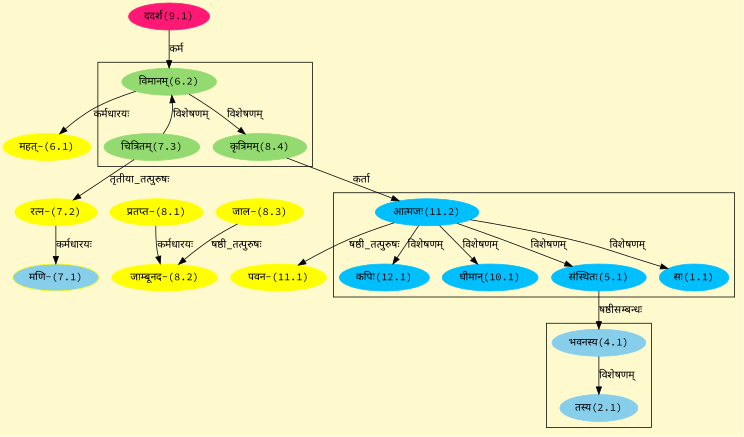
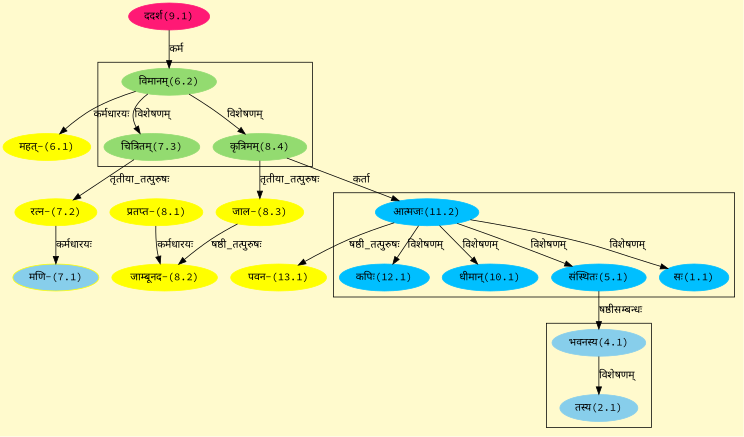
(171, 119) -> (135, 108)
none -> (260, 176)
(279, 278) -> (279, 278)
